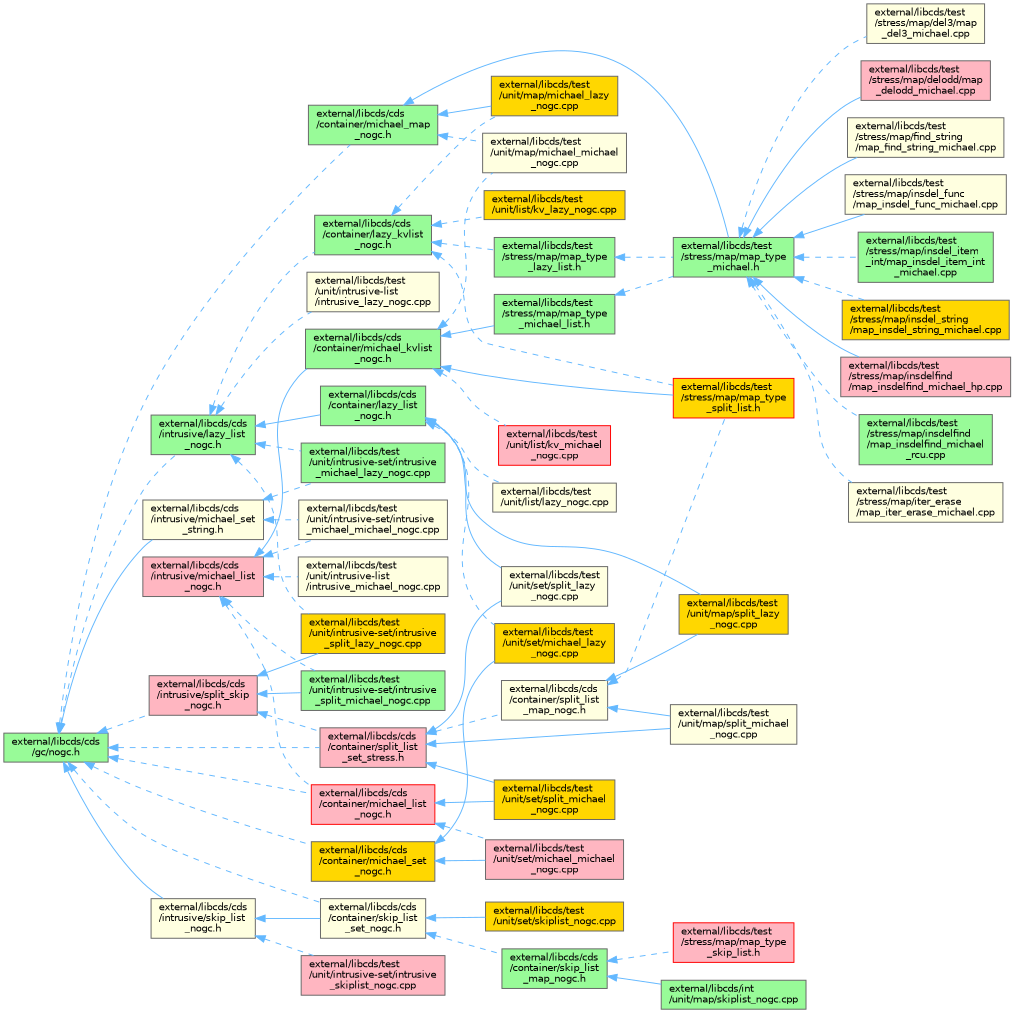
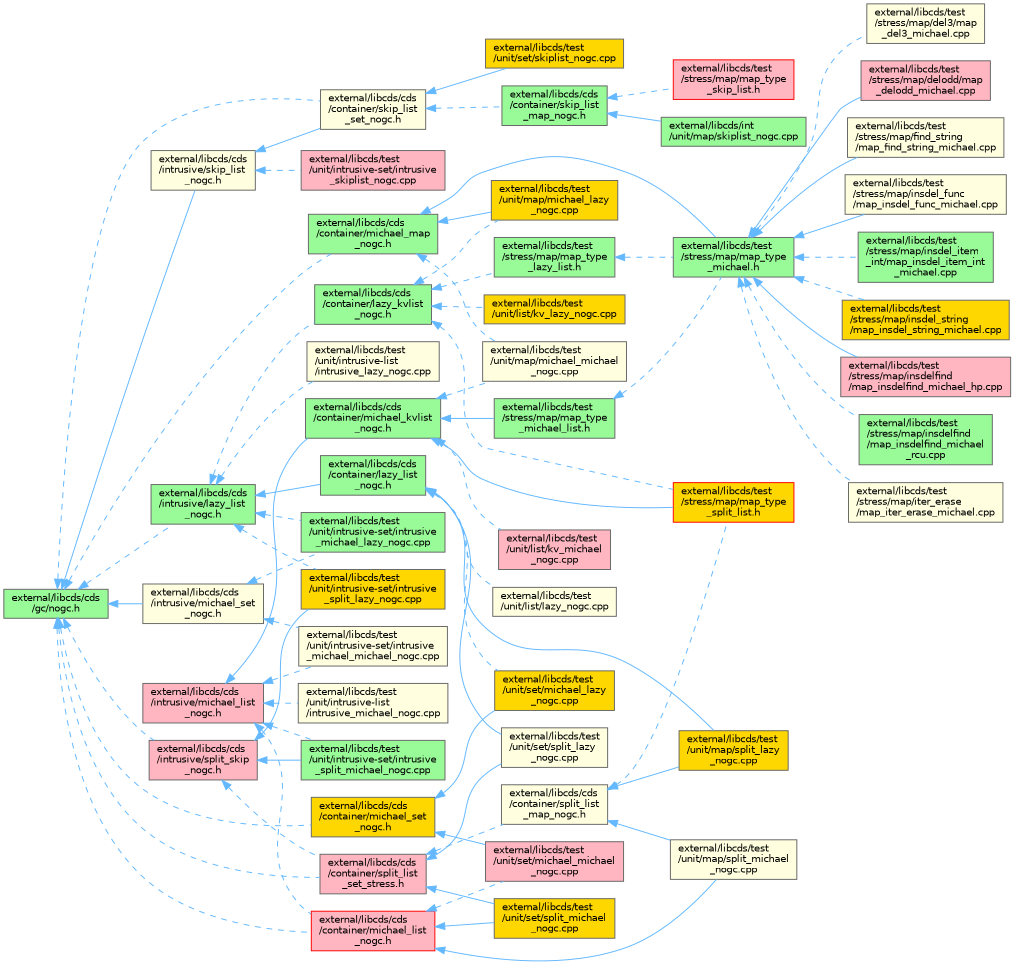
(555, 445) -> (555, 550)
(203, 520) -> (203, 604)
(553, 736) -> (592, 956)
